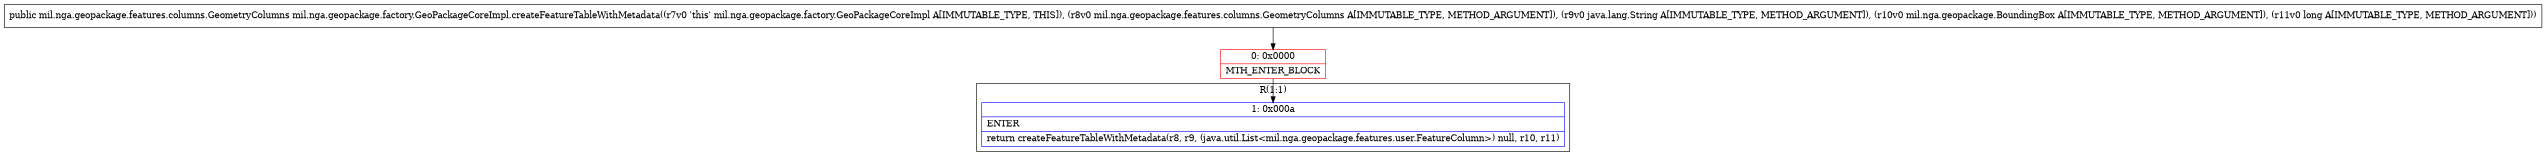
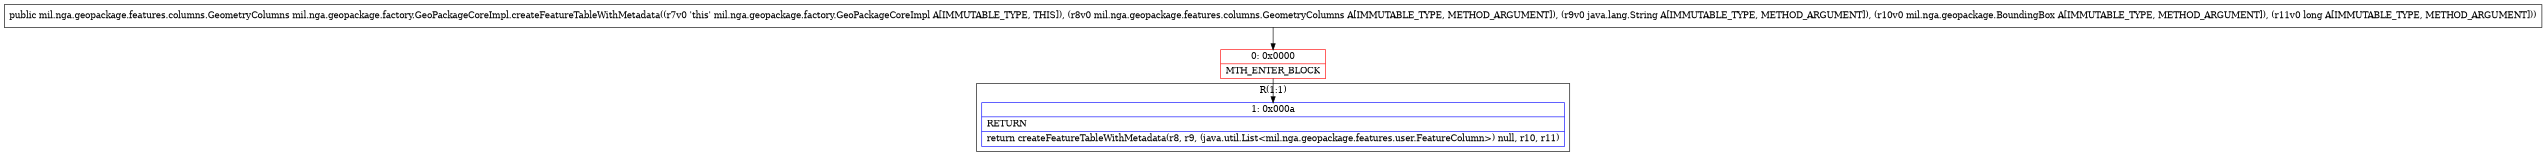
(1003, 124) -> (1007, 124)
